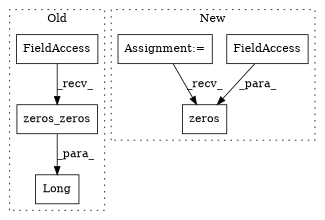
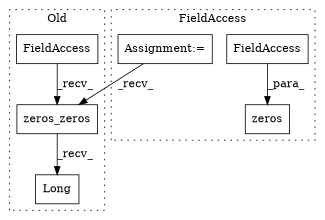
(213, 19) -> (213, 19)
(183, 81) -> (116, 81)
(76, 154) -> (75, 154)
